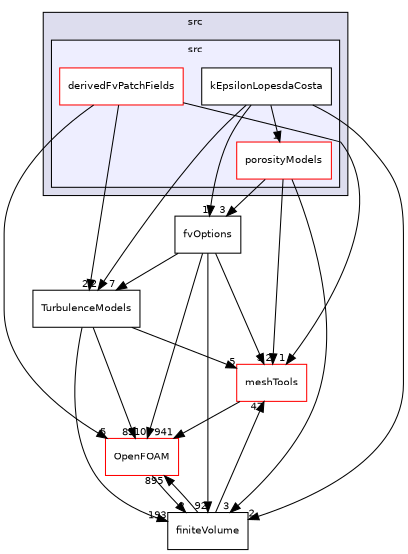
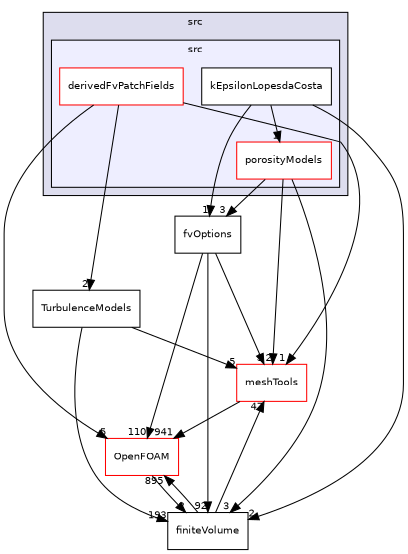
(177, 180) -> none
(152, 269) -> none
(112, 378) -> none
